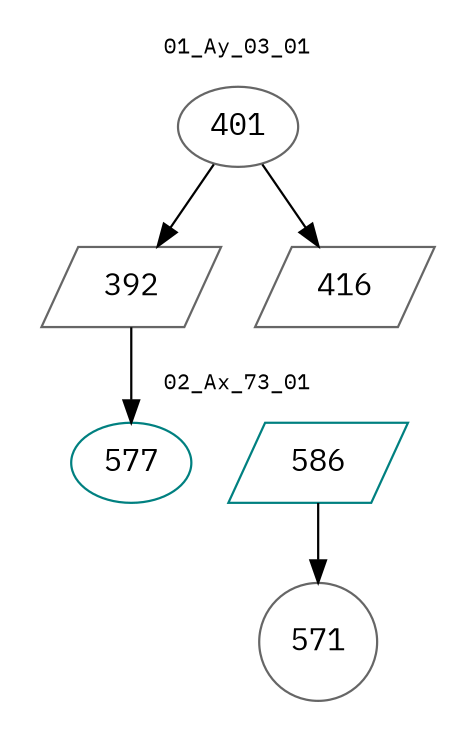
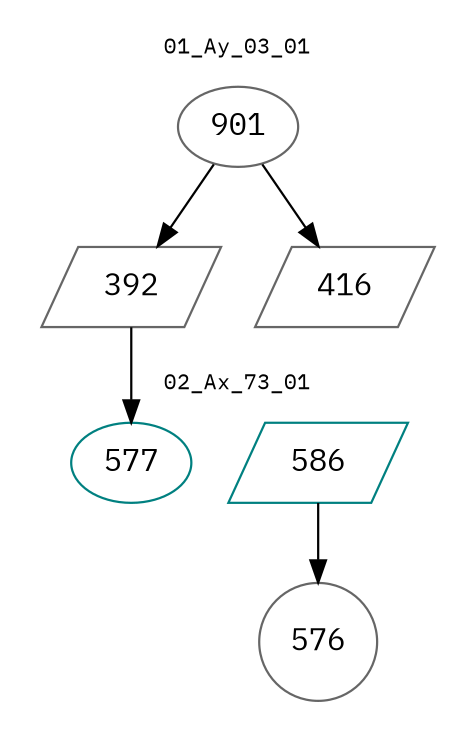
(238, 127) -> (238, 127)
(318, 642) -> (318, 642)
